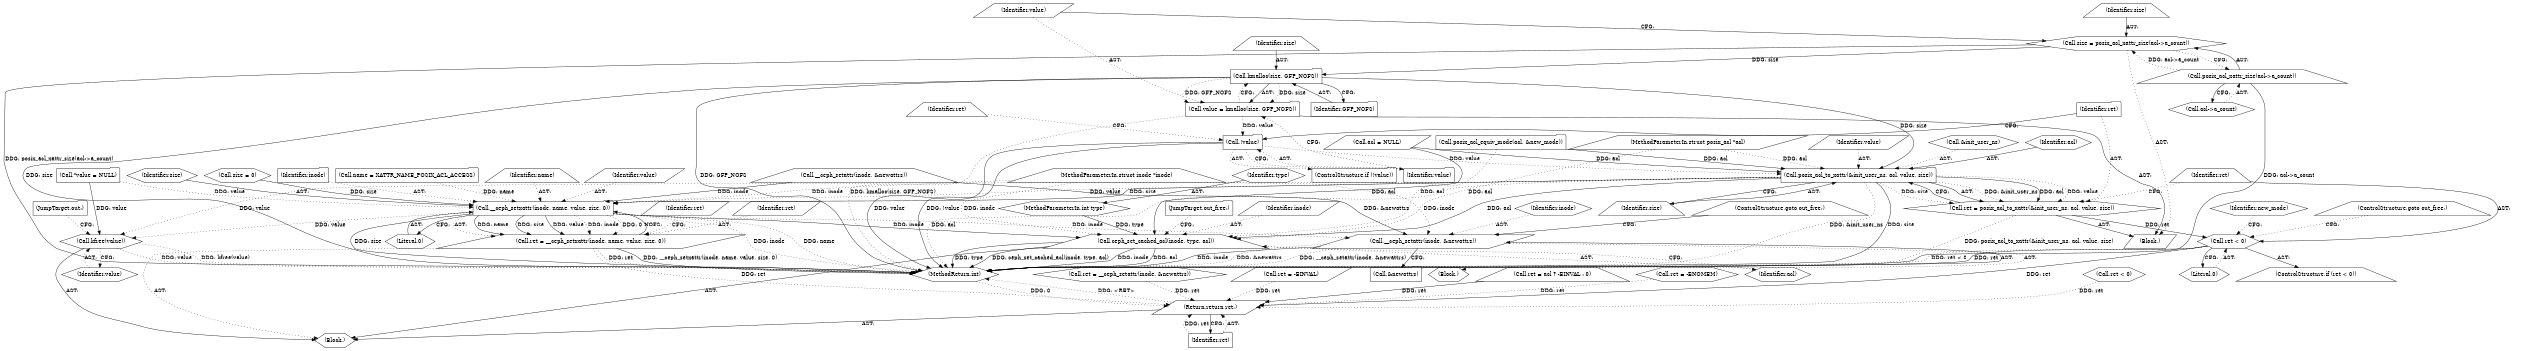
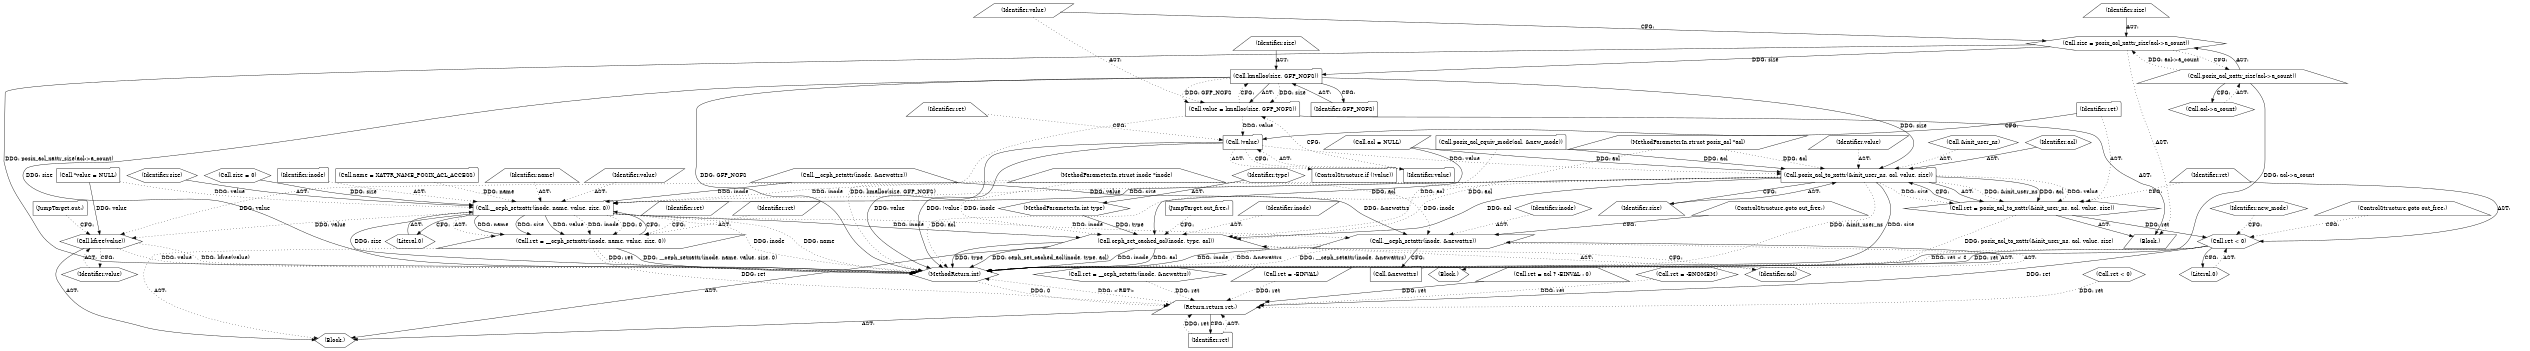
(654, 225) -> (654, 225)
(2316, 275) -> none
